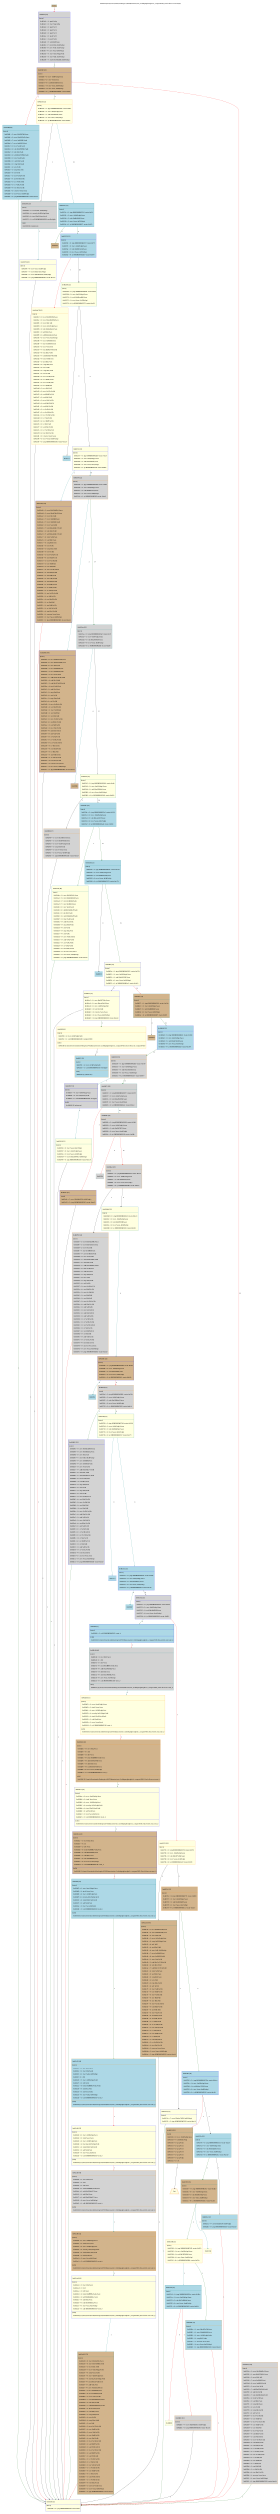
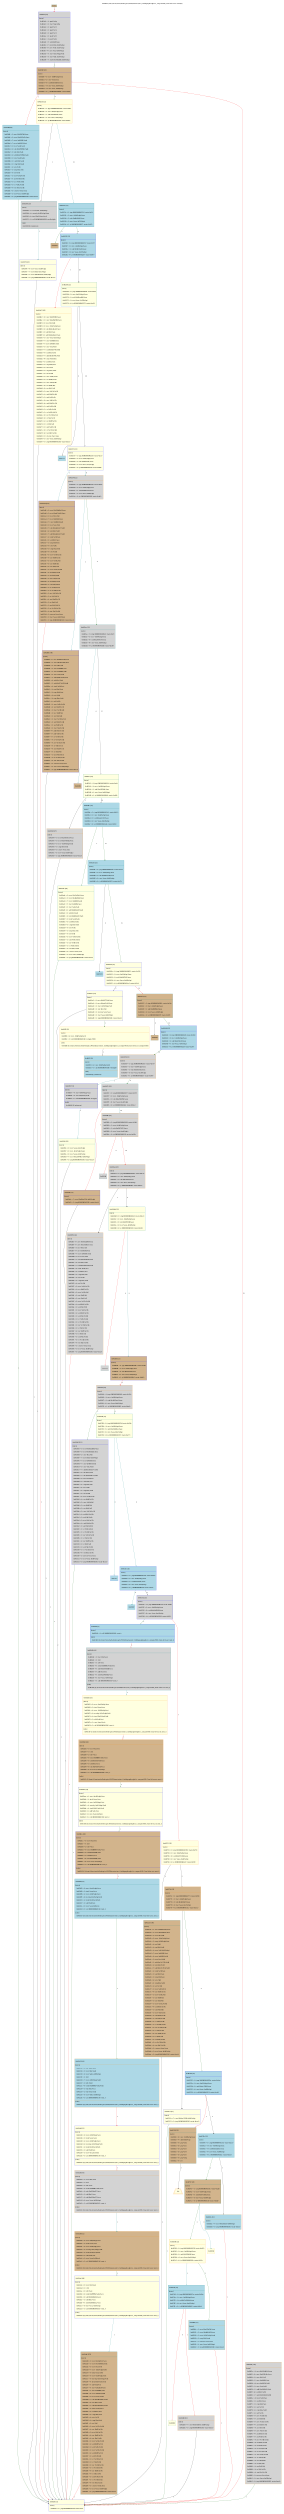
none -> (105, 1368)
(92, 1397) -> none
